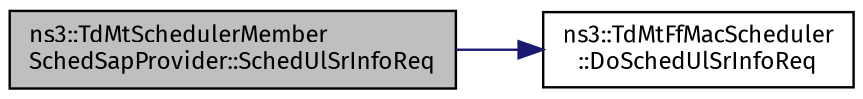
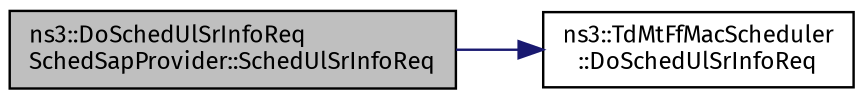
(233, 50) -> (233, 50)
